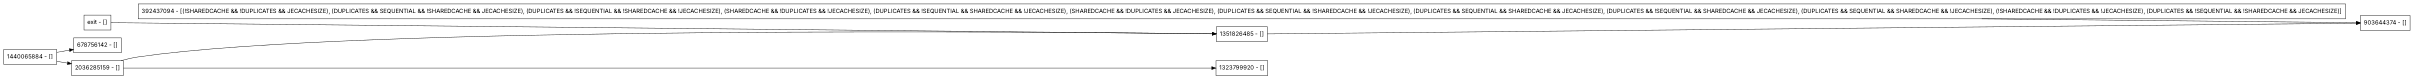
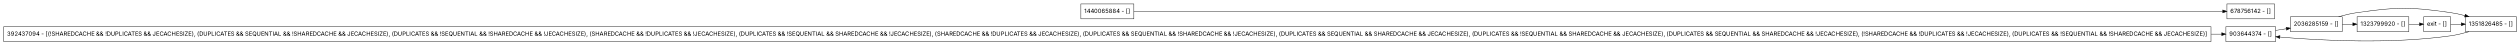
none -> (2414, 24)
(62, 62) -> (2281, 30)
